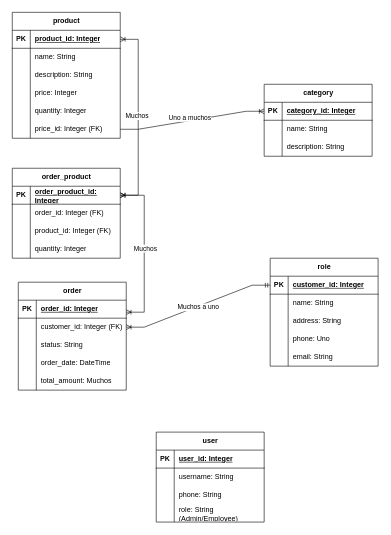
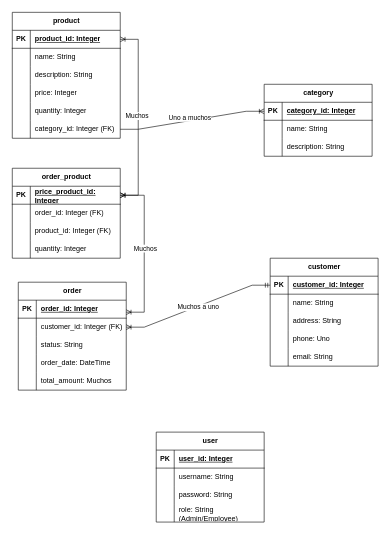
(75, 129) -> (78, 129)
(78, 195) -> (78, 195)
(325, 267) -> (325, 267)
(203, 495) -> (209, 495)
